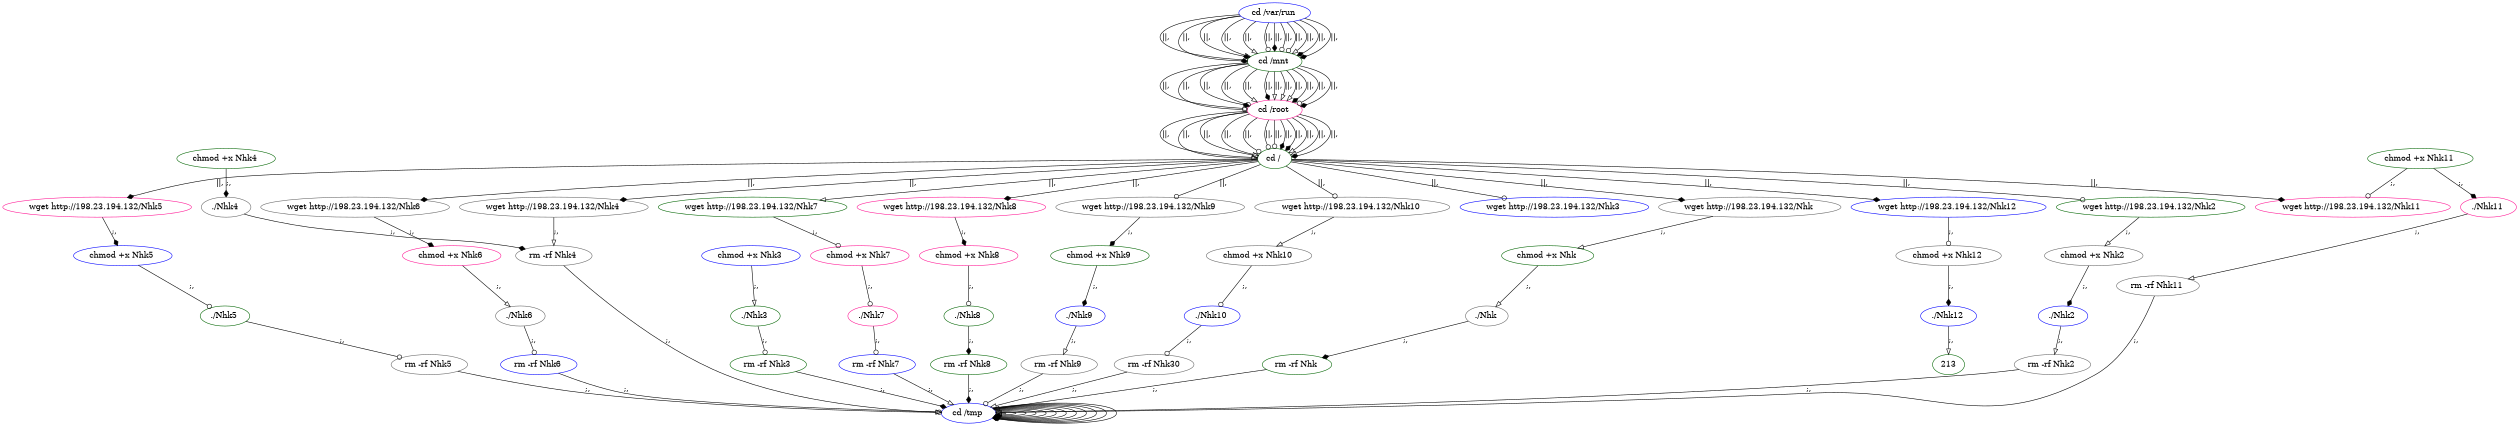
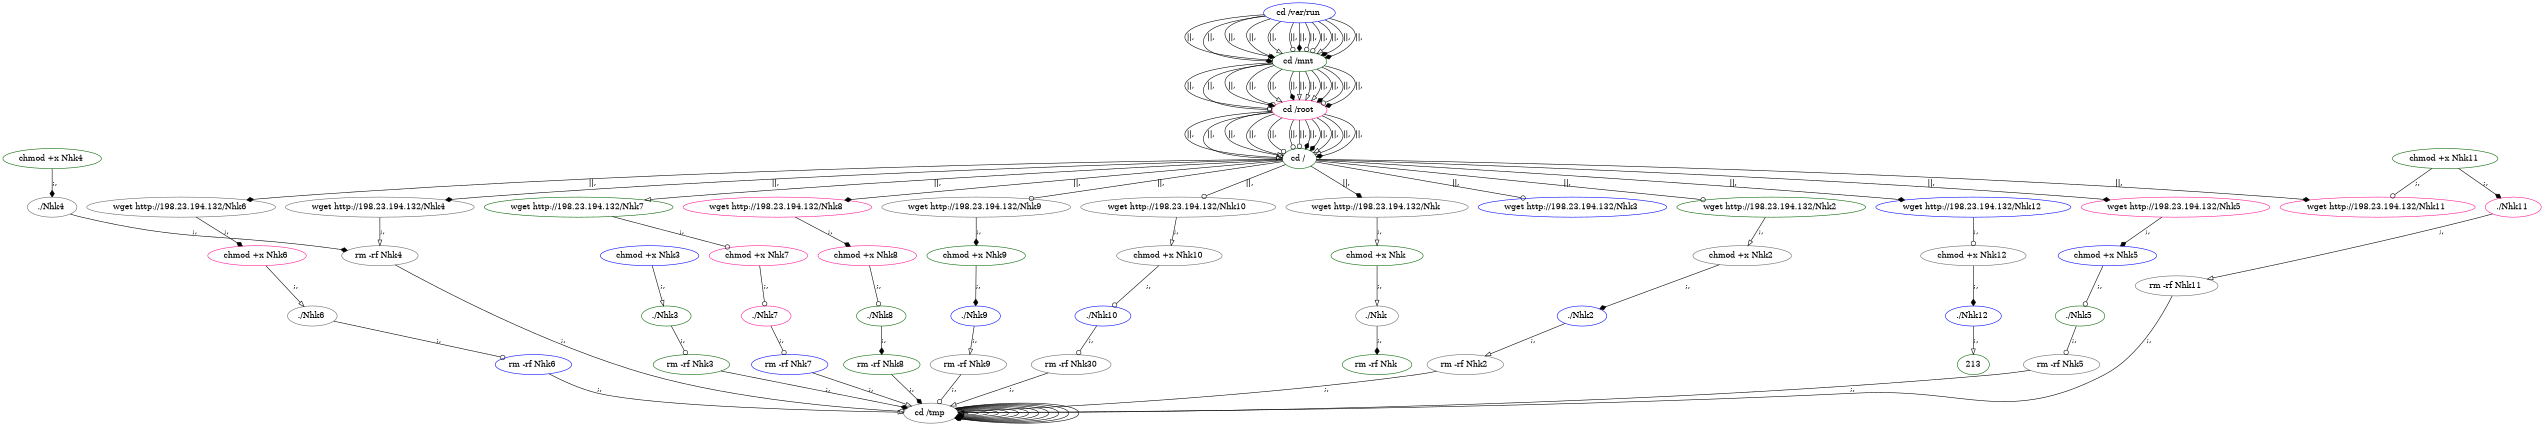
(1133, 389) -> none
(969, 413) -> (931, 413)
